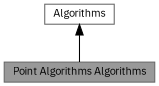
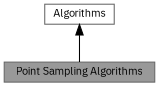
(79, 72) -> (79, 72)
